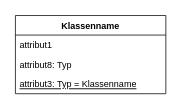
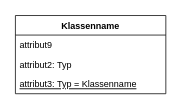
(41, 45) -> (41, 45)
(51, 65) -> (51, 65)
